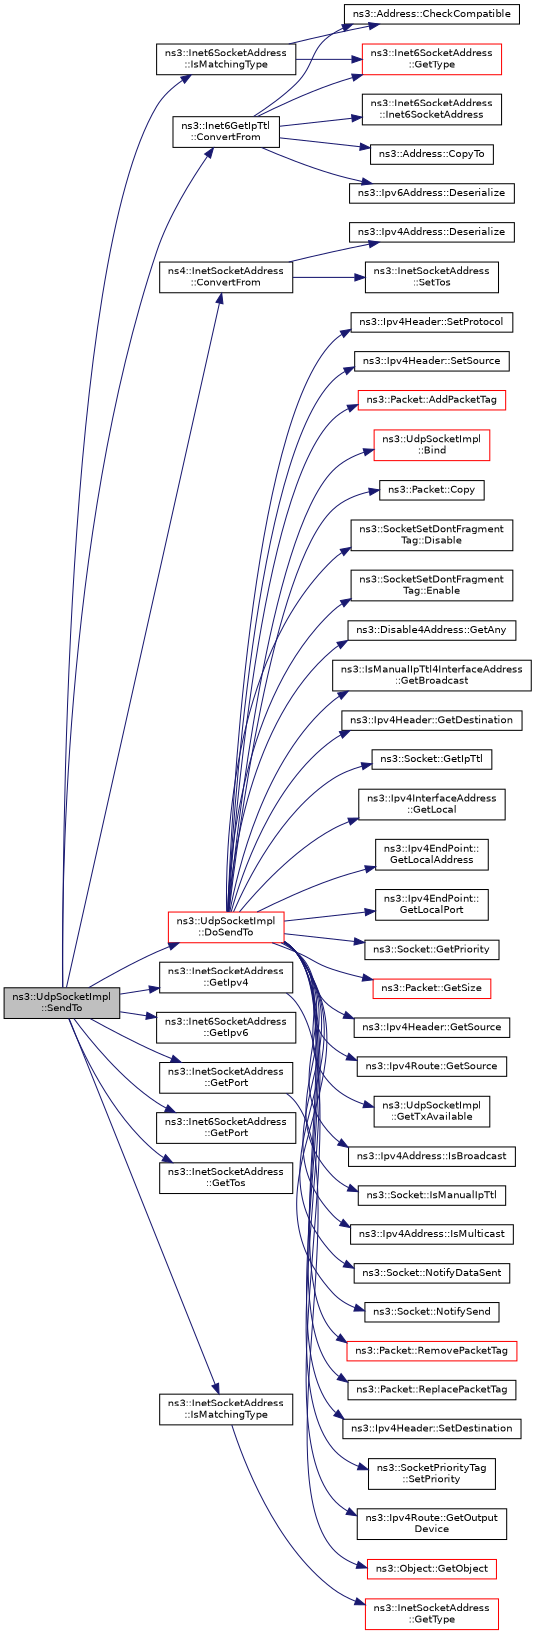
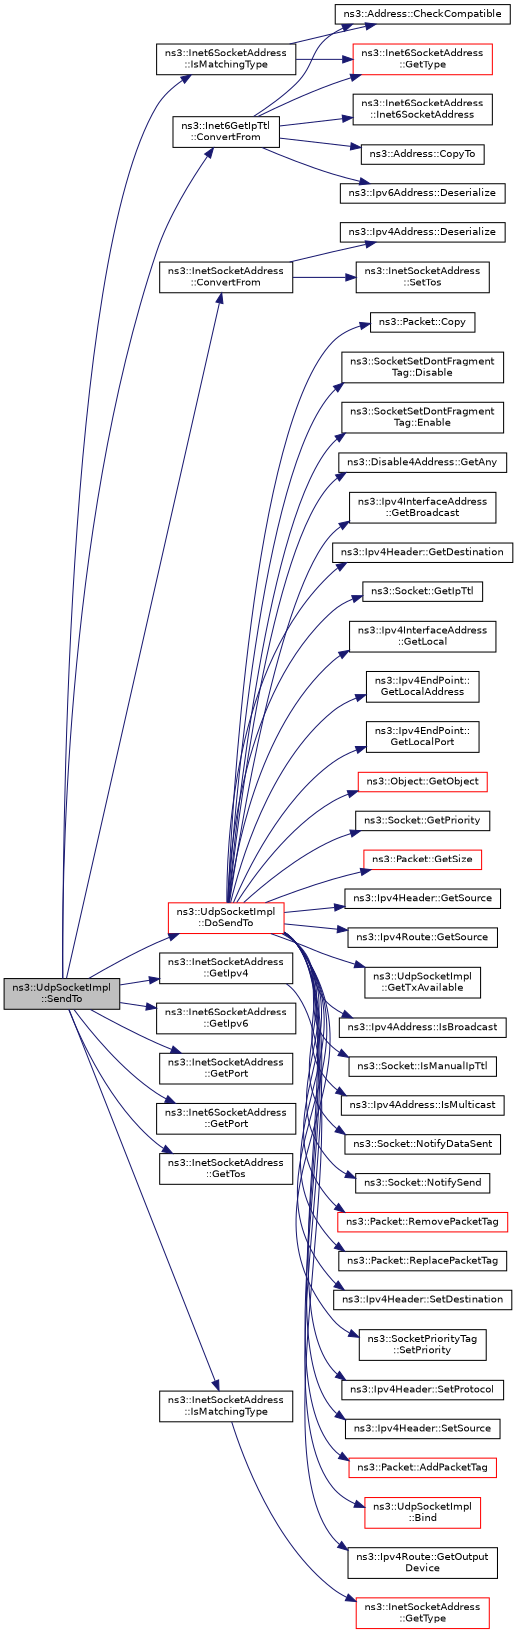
(226, 277) -> (226, 277)
(432, 676) -> (423, 508)
(308, 1458) -> (285, 840)
